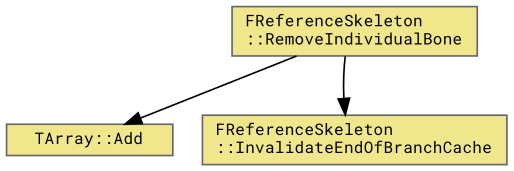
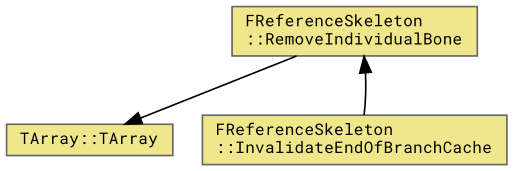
(344, 77) -> (366, 94)
(90, 140) -> (90, 140)
